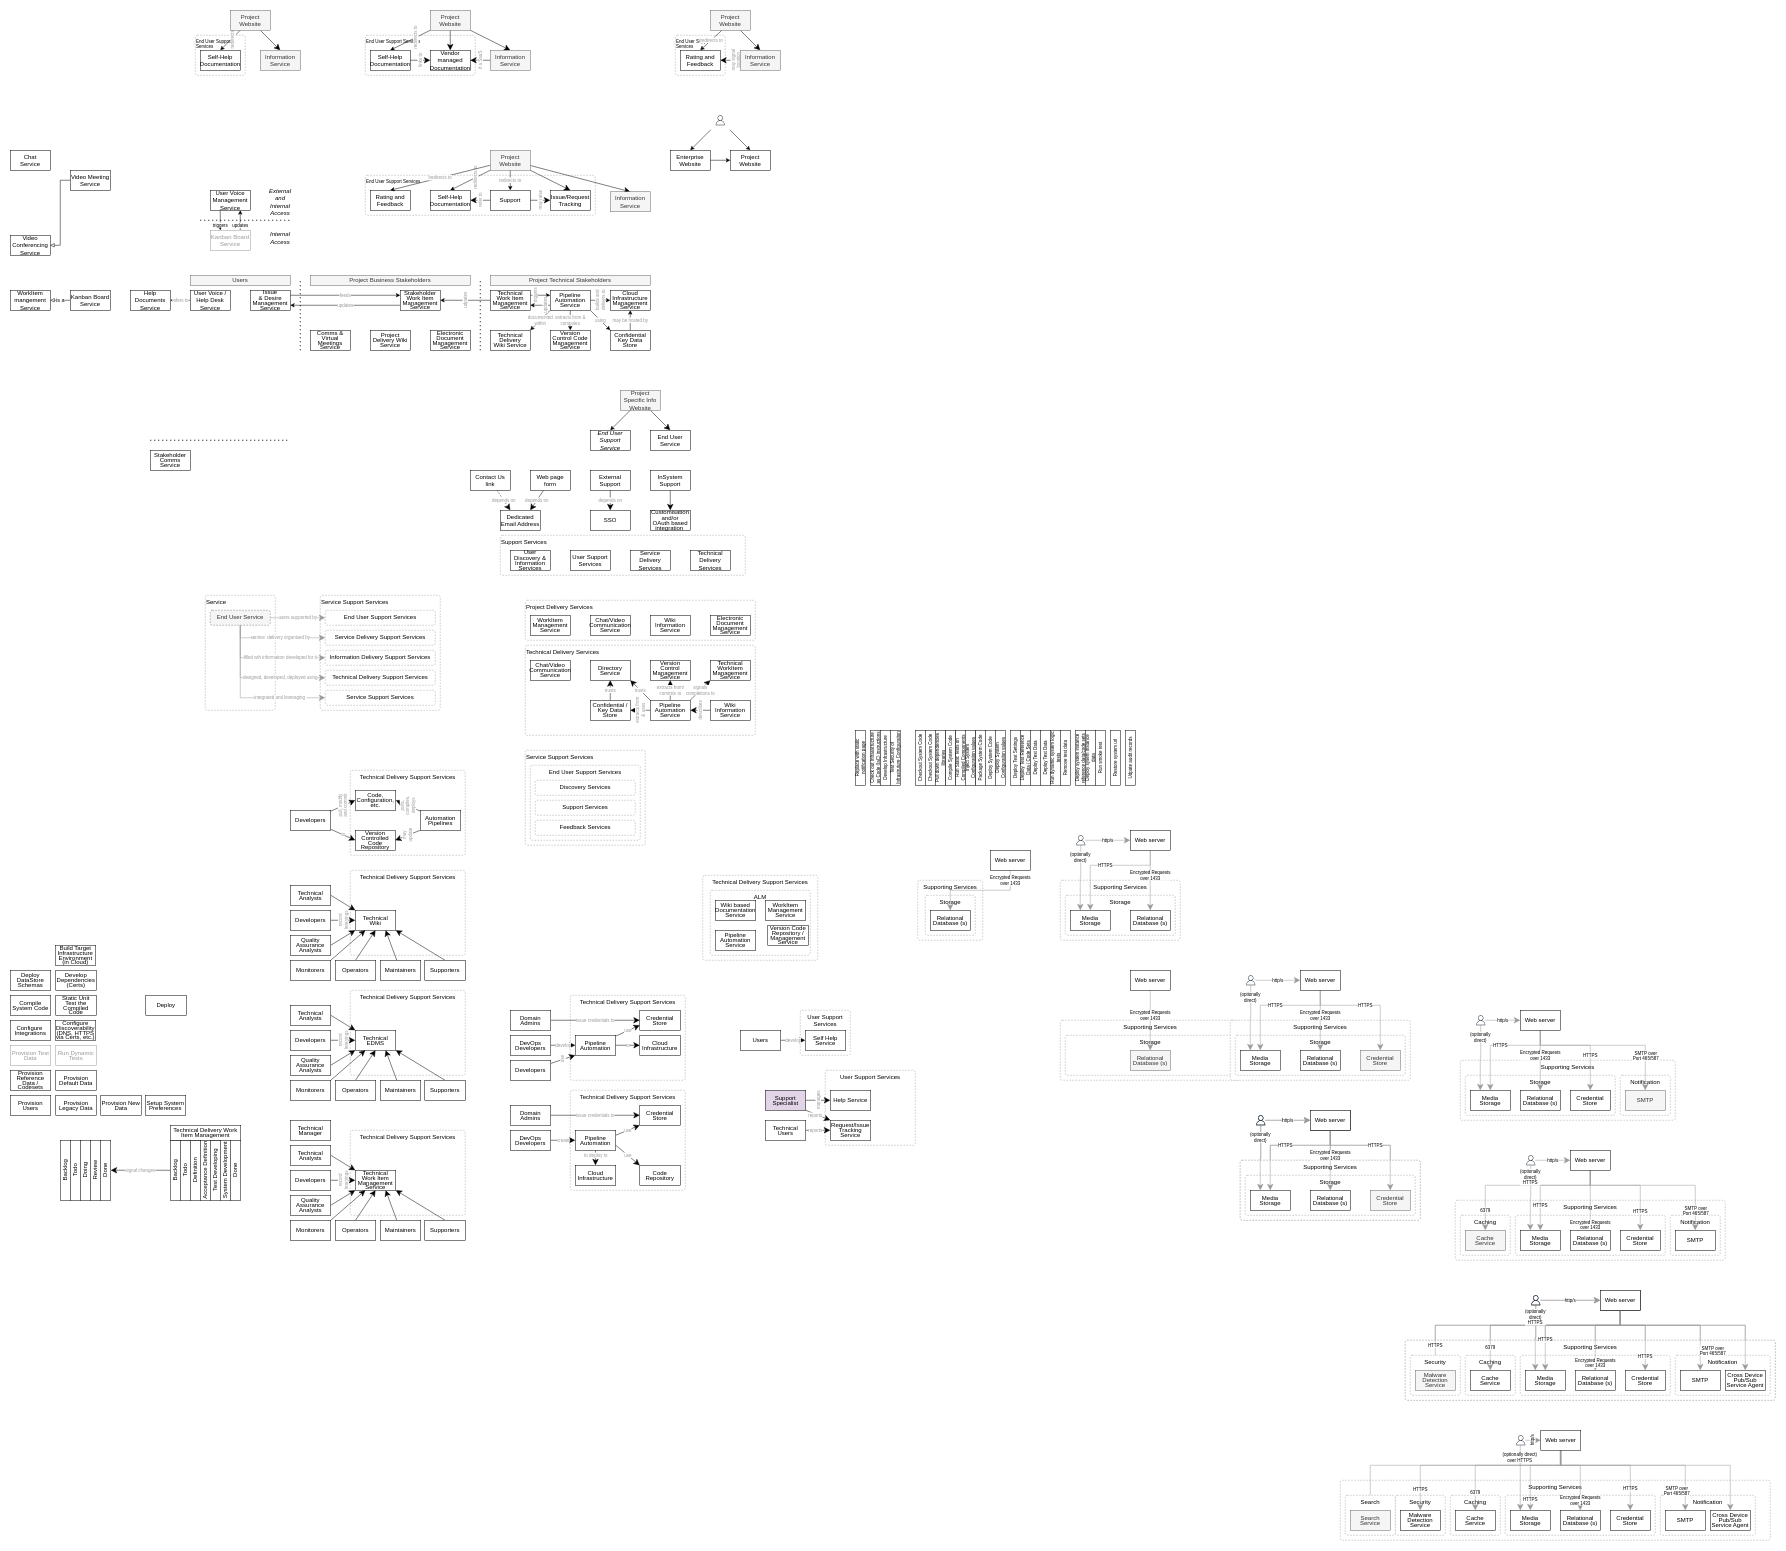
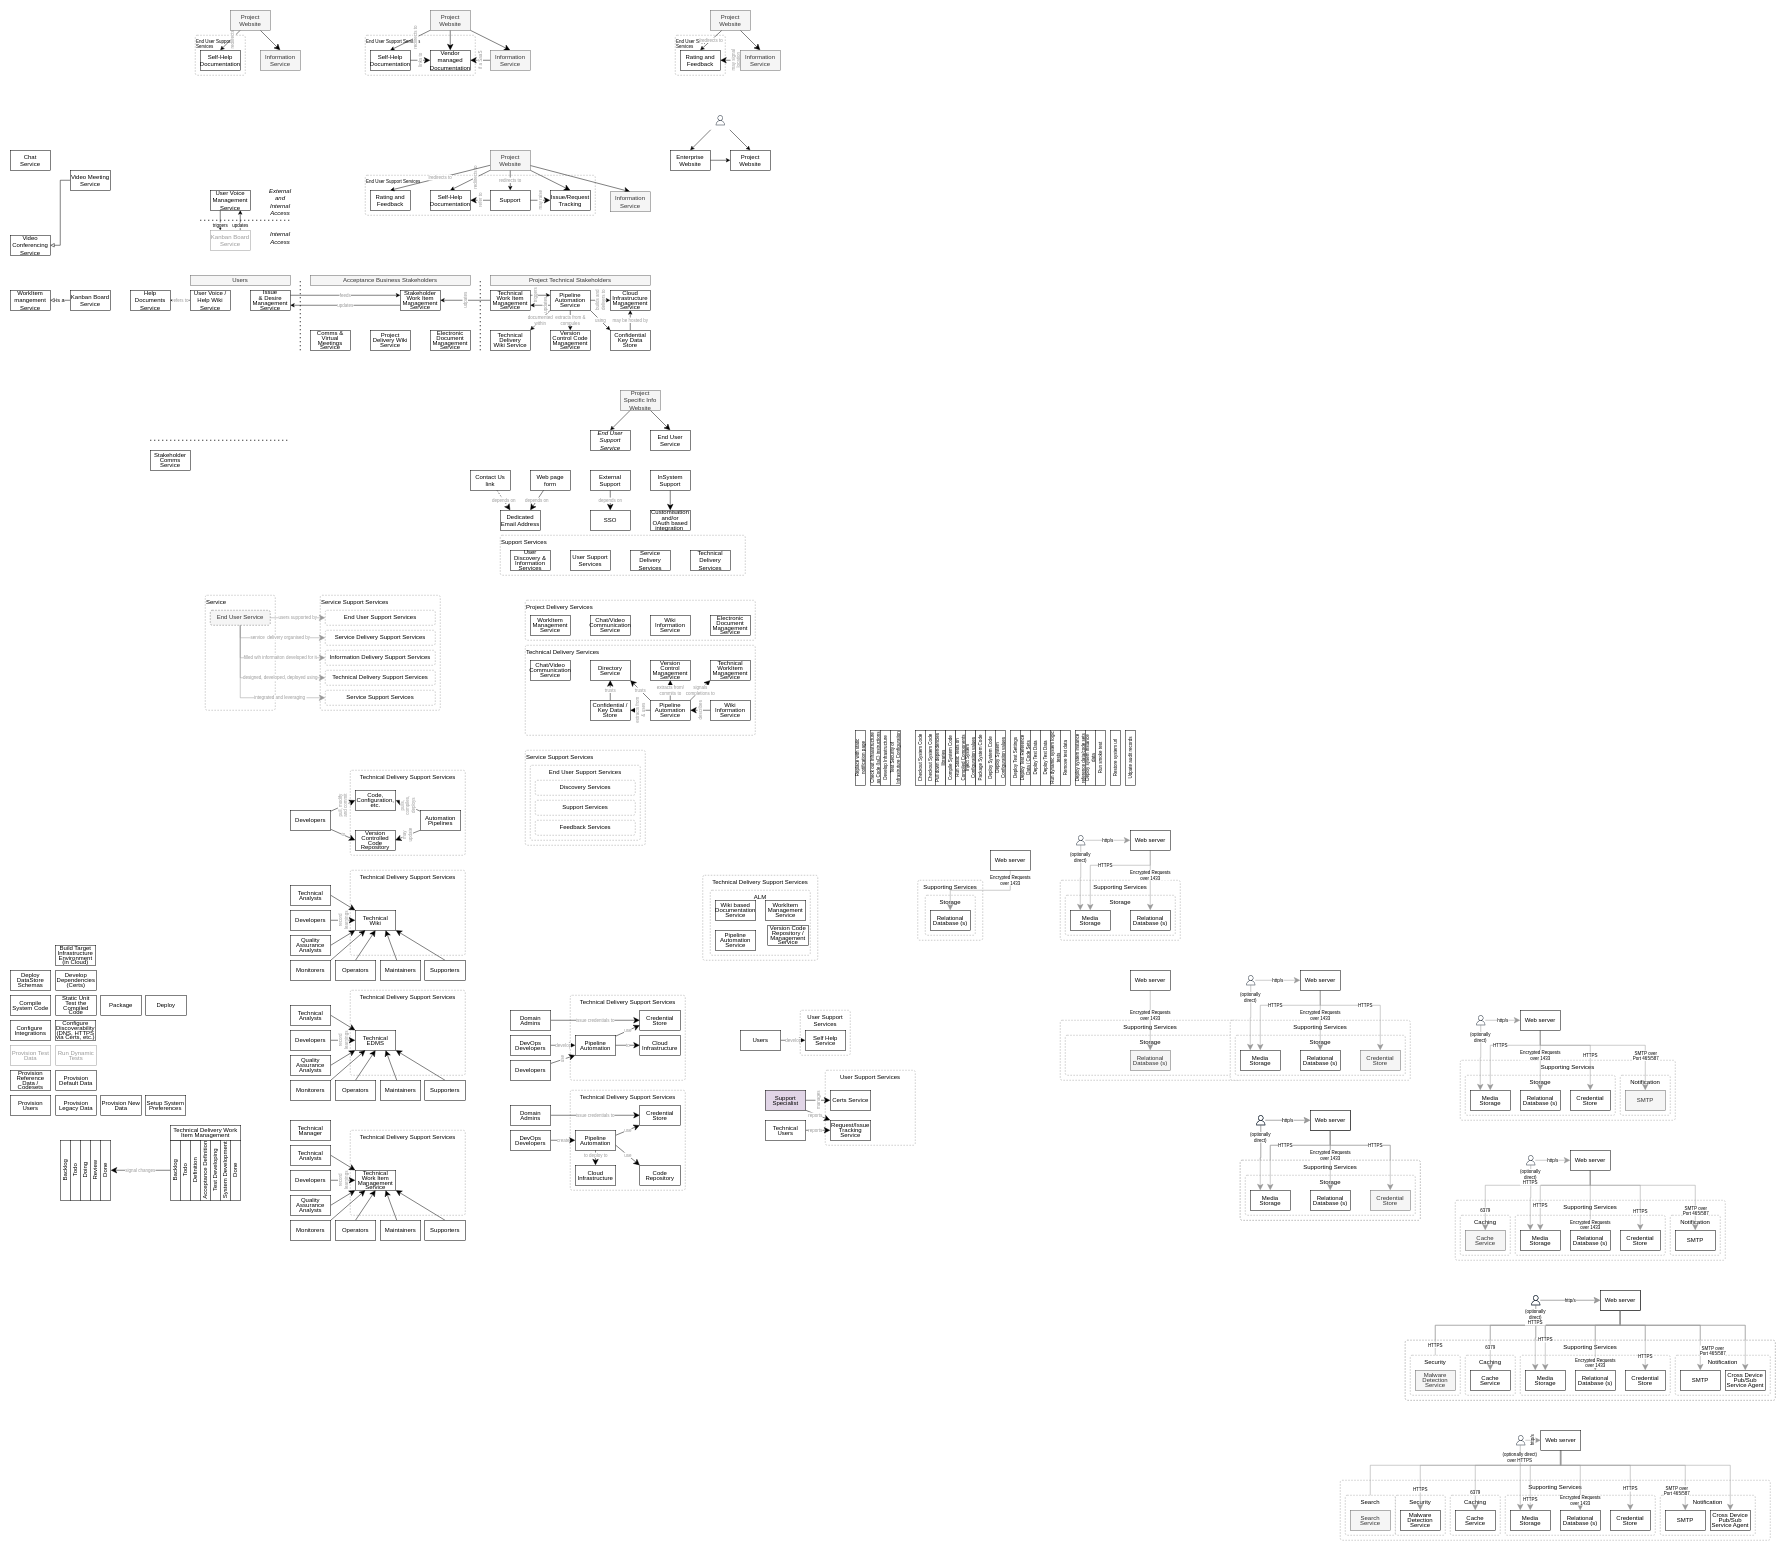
(390, 280) -> (390, 280)
(210, 300) -> (210, 300)
none -> (121, 1005)
(851, 1100) -> (851, 1100)
